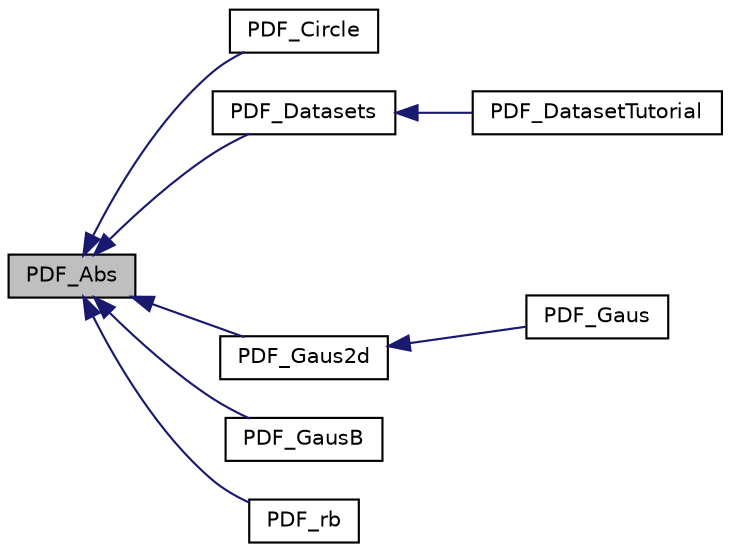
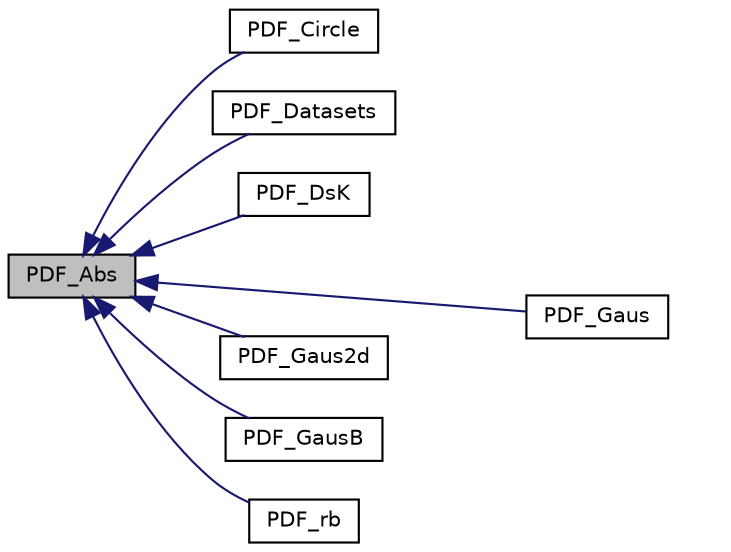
(597, 113) -> none
none -> (304, 194)
(468, 335) -> (342, 297)
